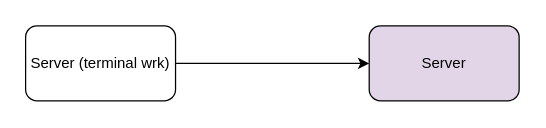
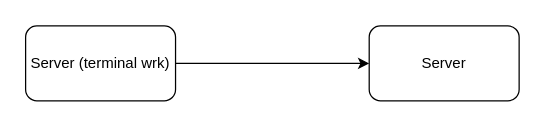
(444, 63) -> (444, 63)
